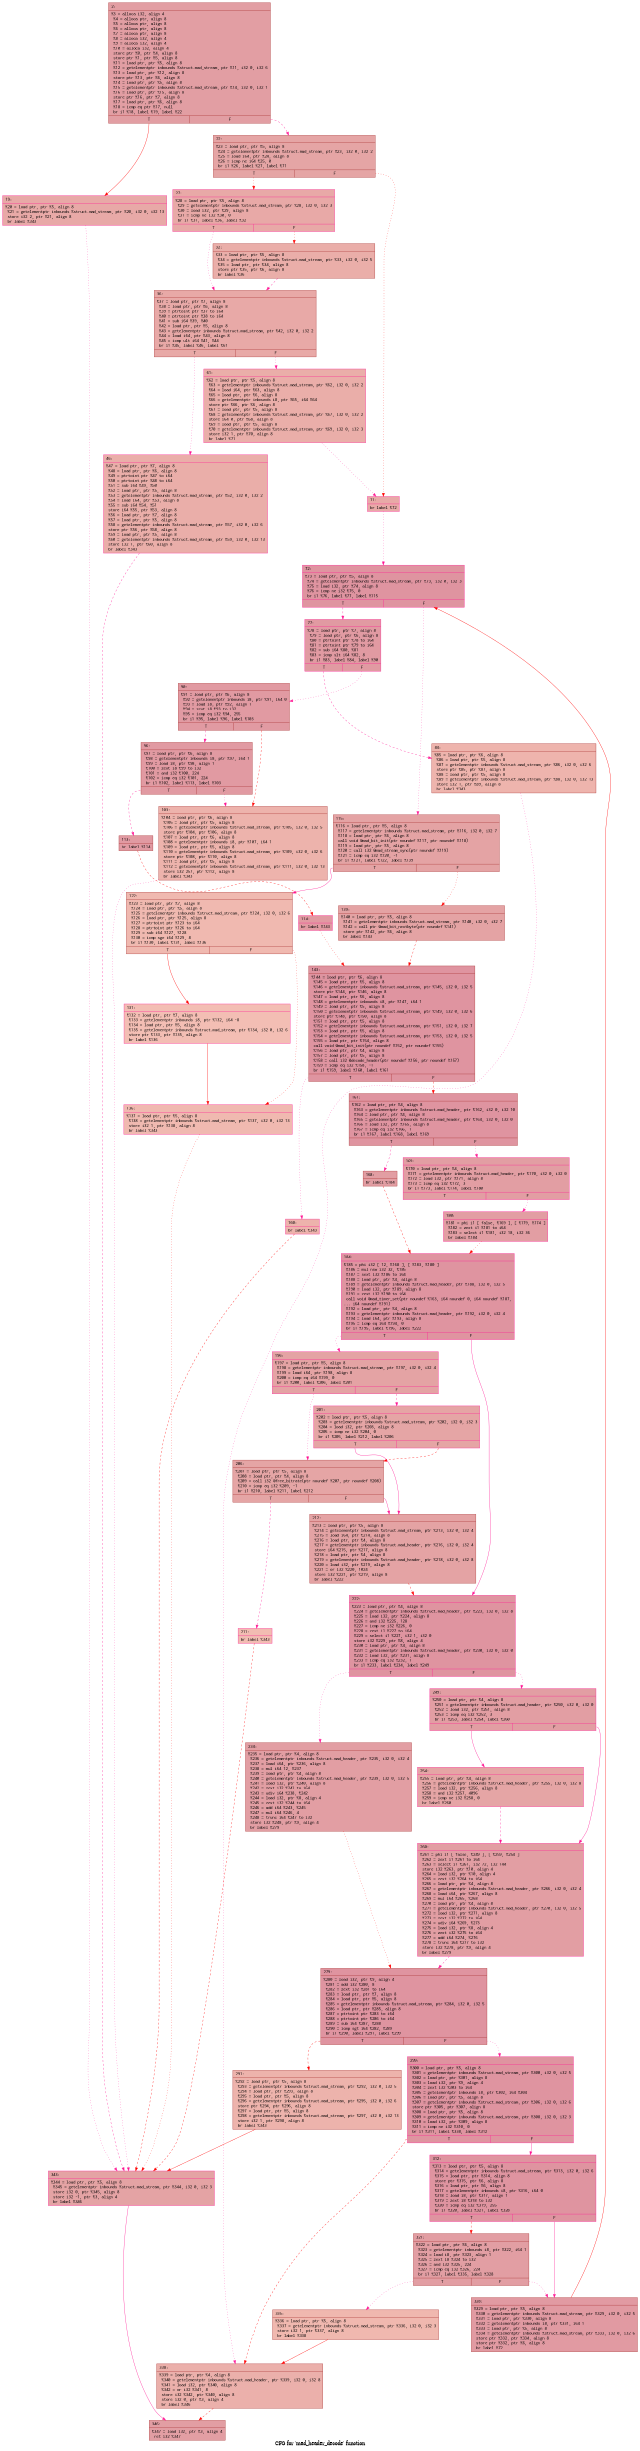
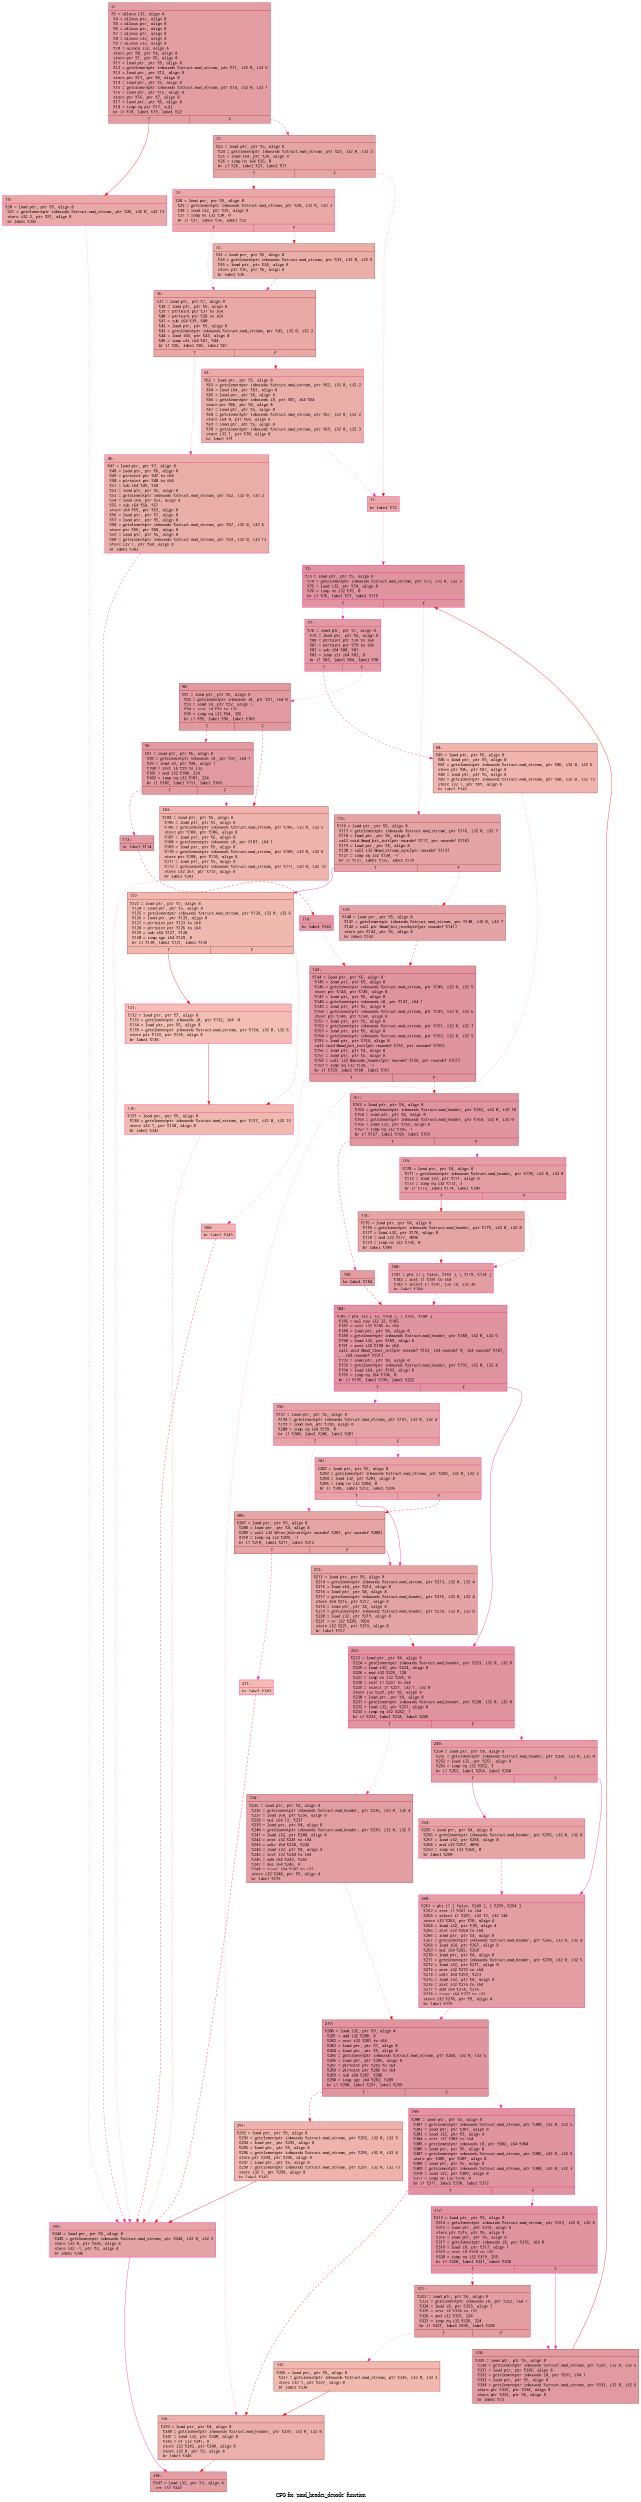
(276, 361) -> (275, 361)
none -> (441, 1231)
